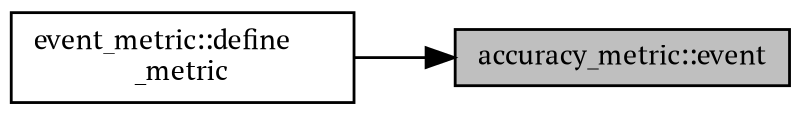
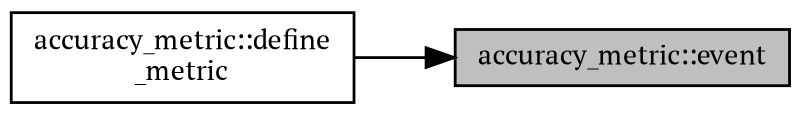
(183, 58) -> (183, 58)
